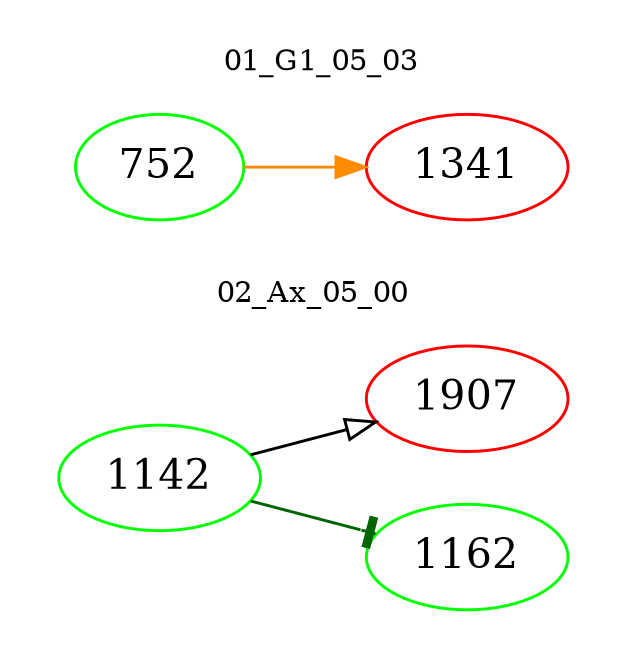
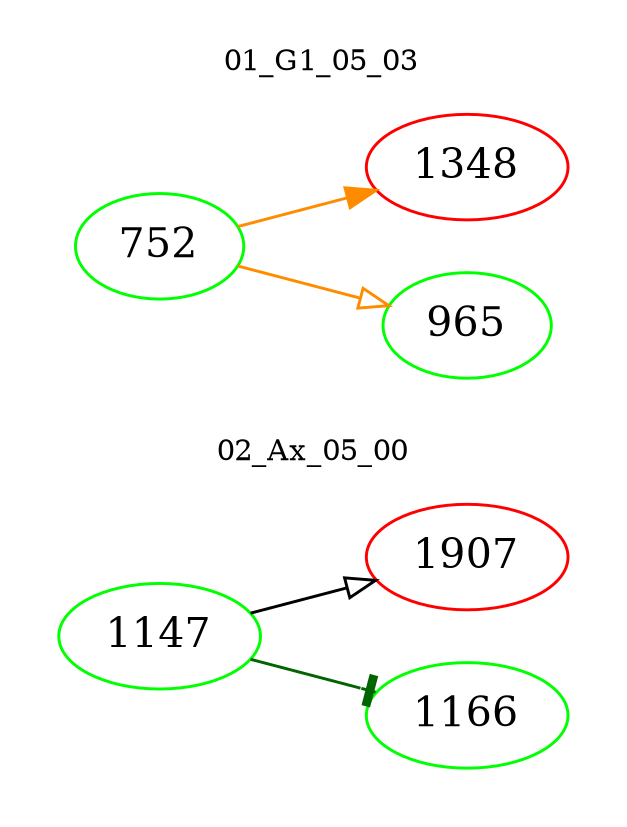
(467, 167) -> (467, 167)
none -> (467, 325)
(160, 478) -> (160, 636)
(467, 557) -> (467, 715)
